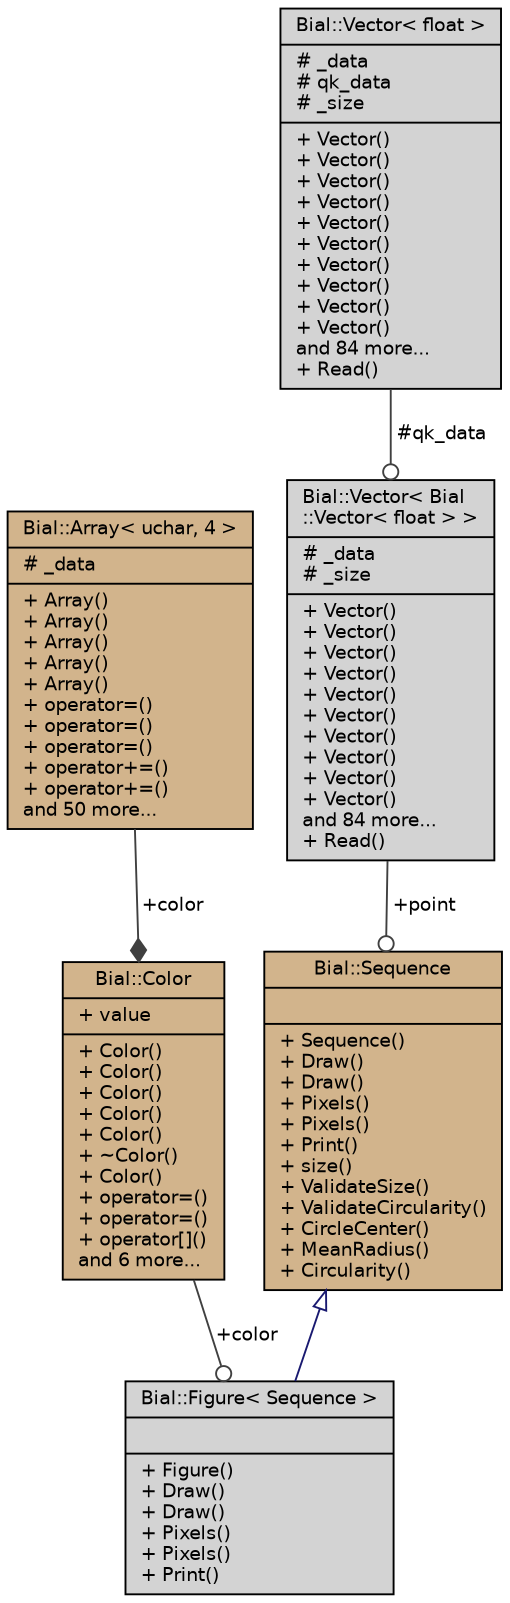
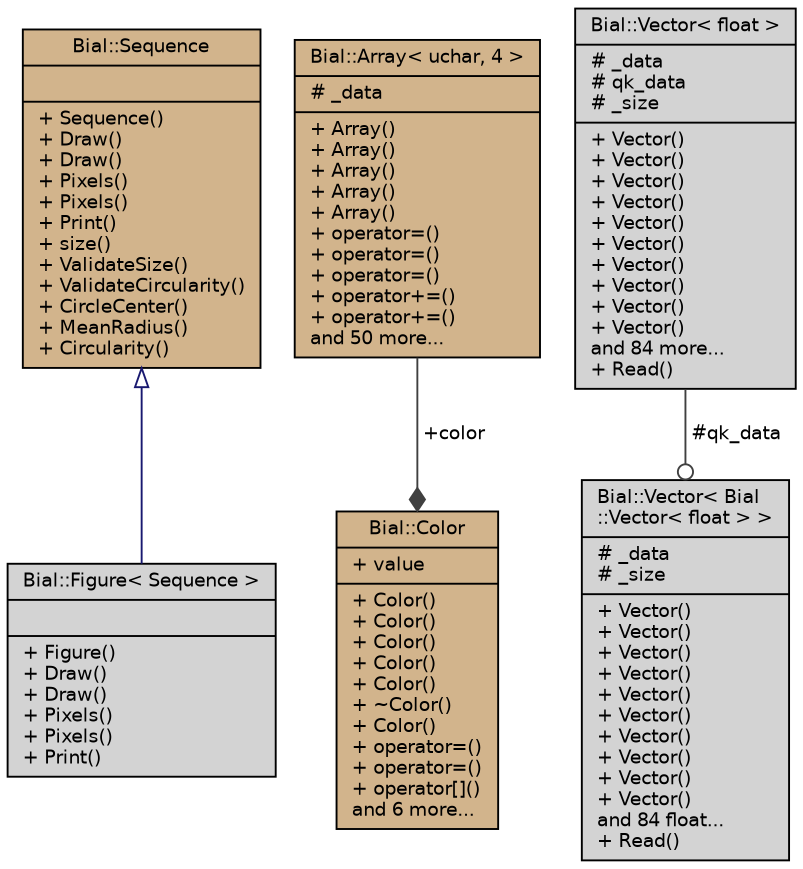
(370, 820) -> (661, 820)
(387, 899) -> none
(207, 1323) -> none
